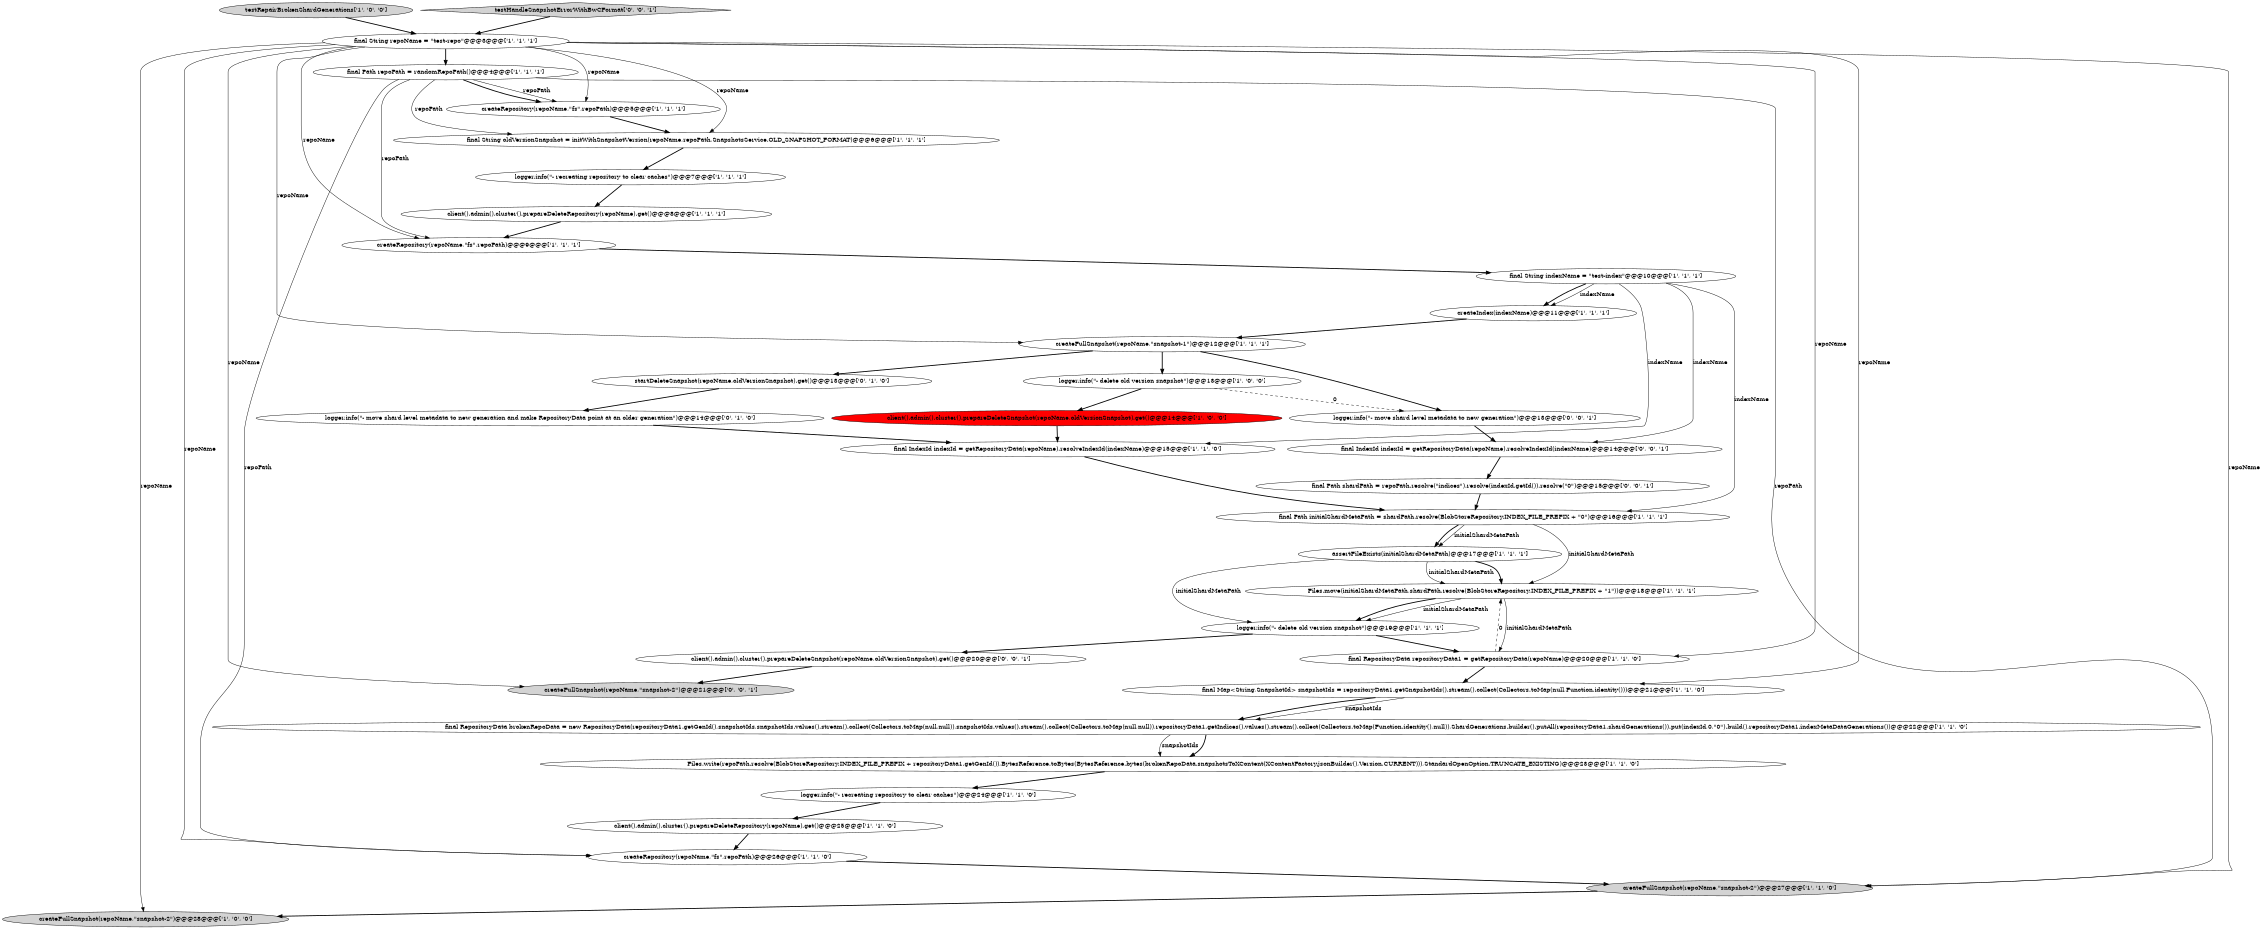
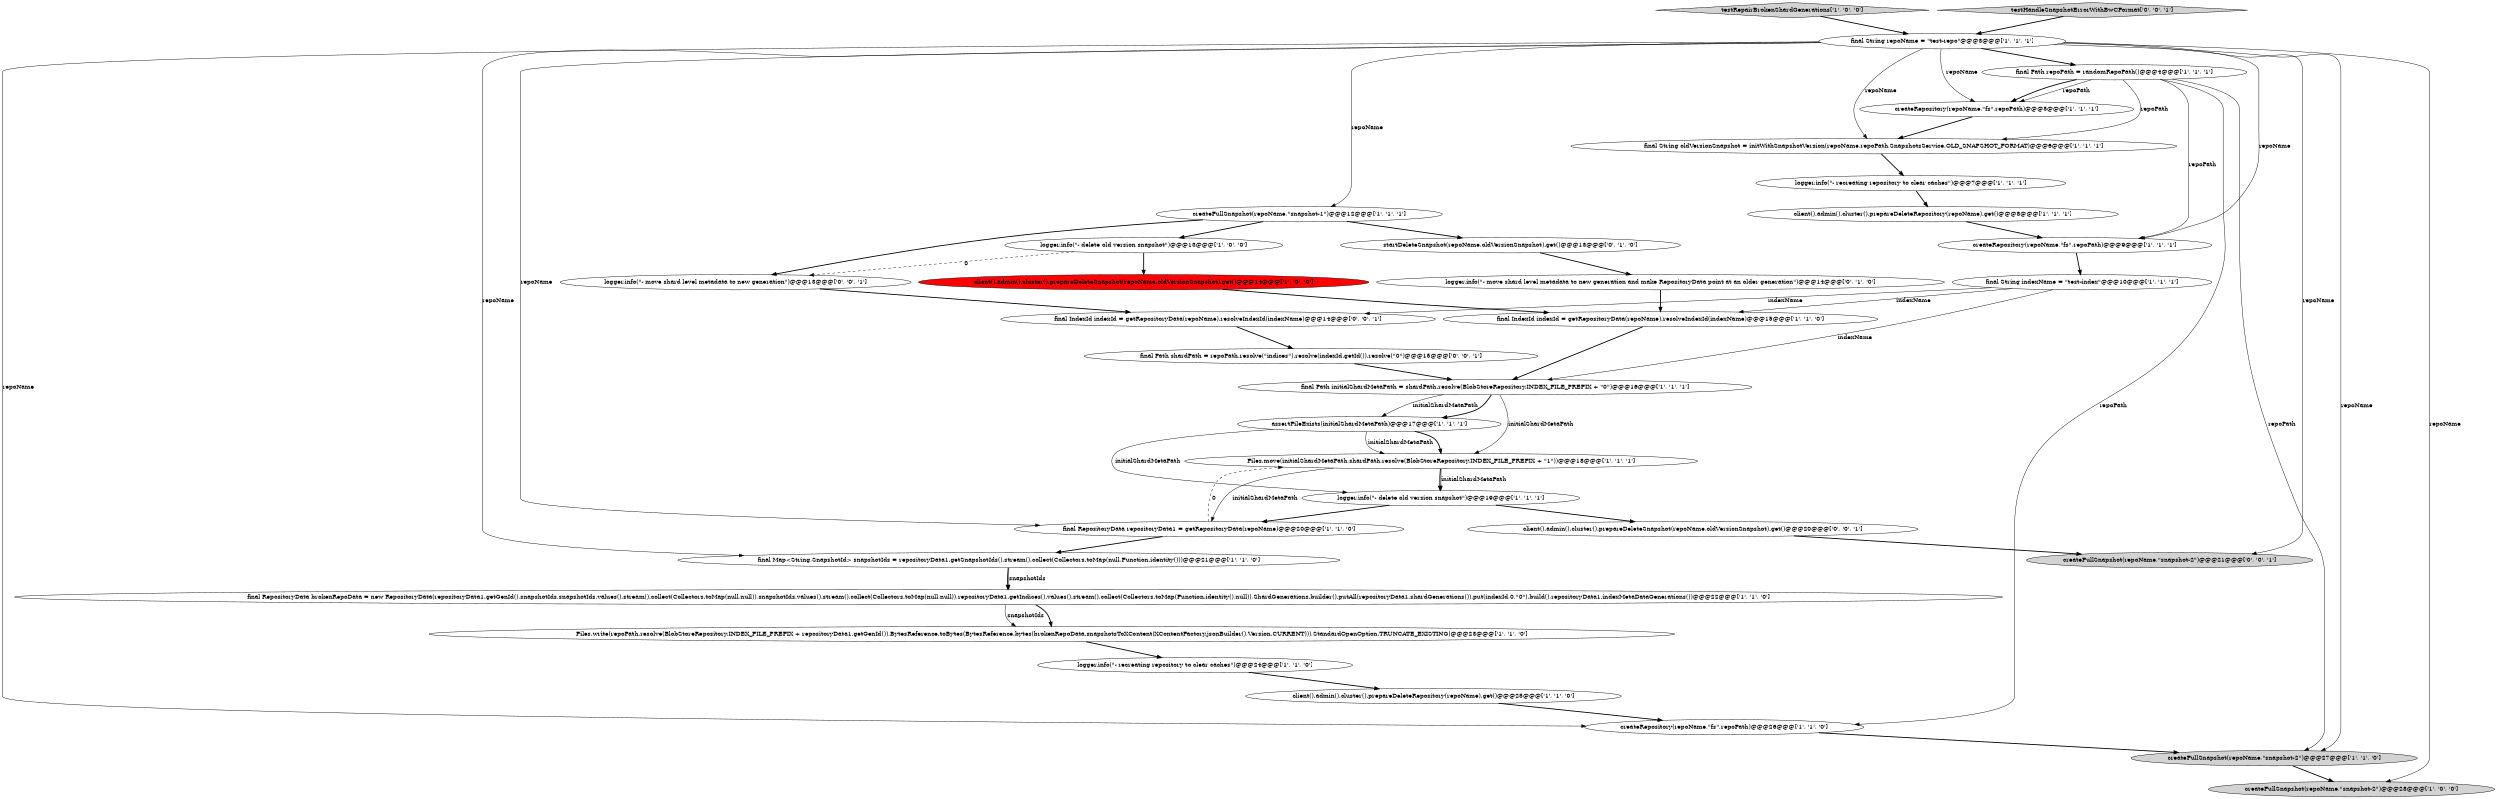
(316, 10) -> (1792, 10)
(1533, 313) -> none
